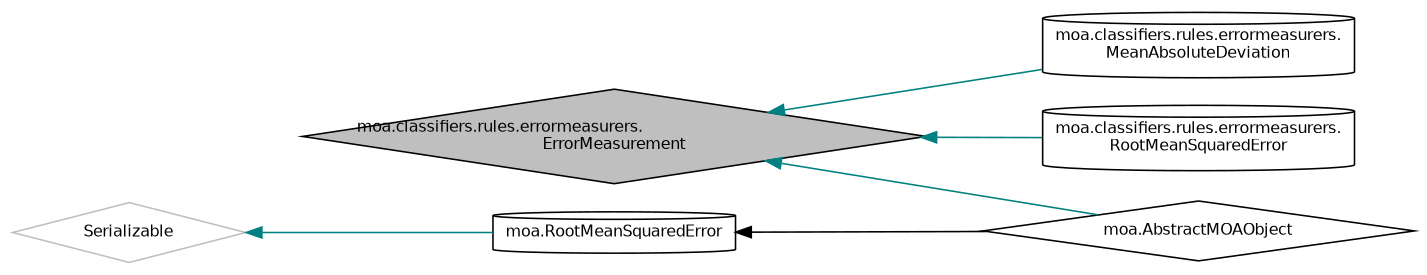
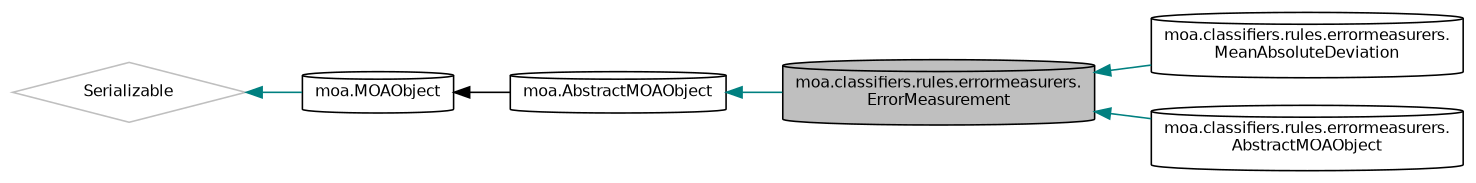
(614, 136) -> (939, 92)
(1199, 138) -> (1307, 138)
(940, 189) -> (762, 92)
(1199, 231) -> (618, 92)
(614, 233) -> (378, 92)
